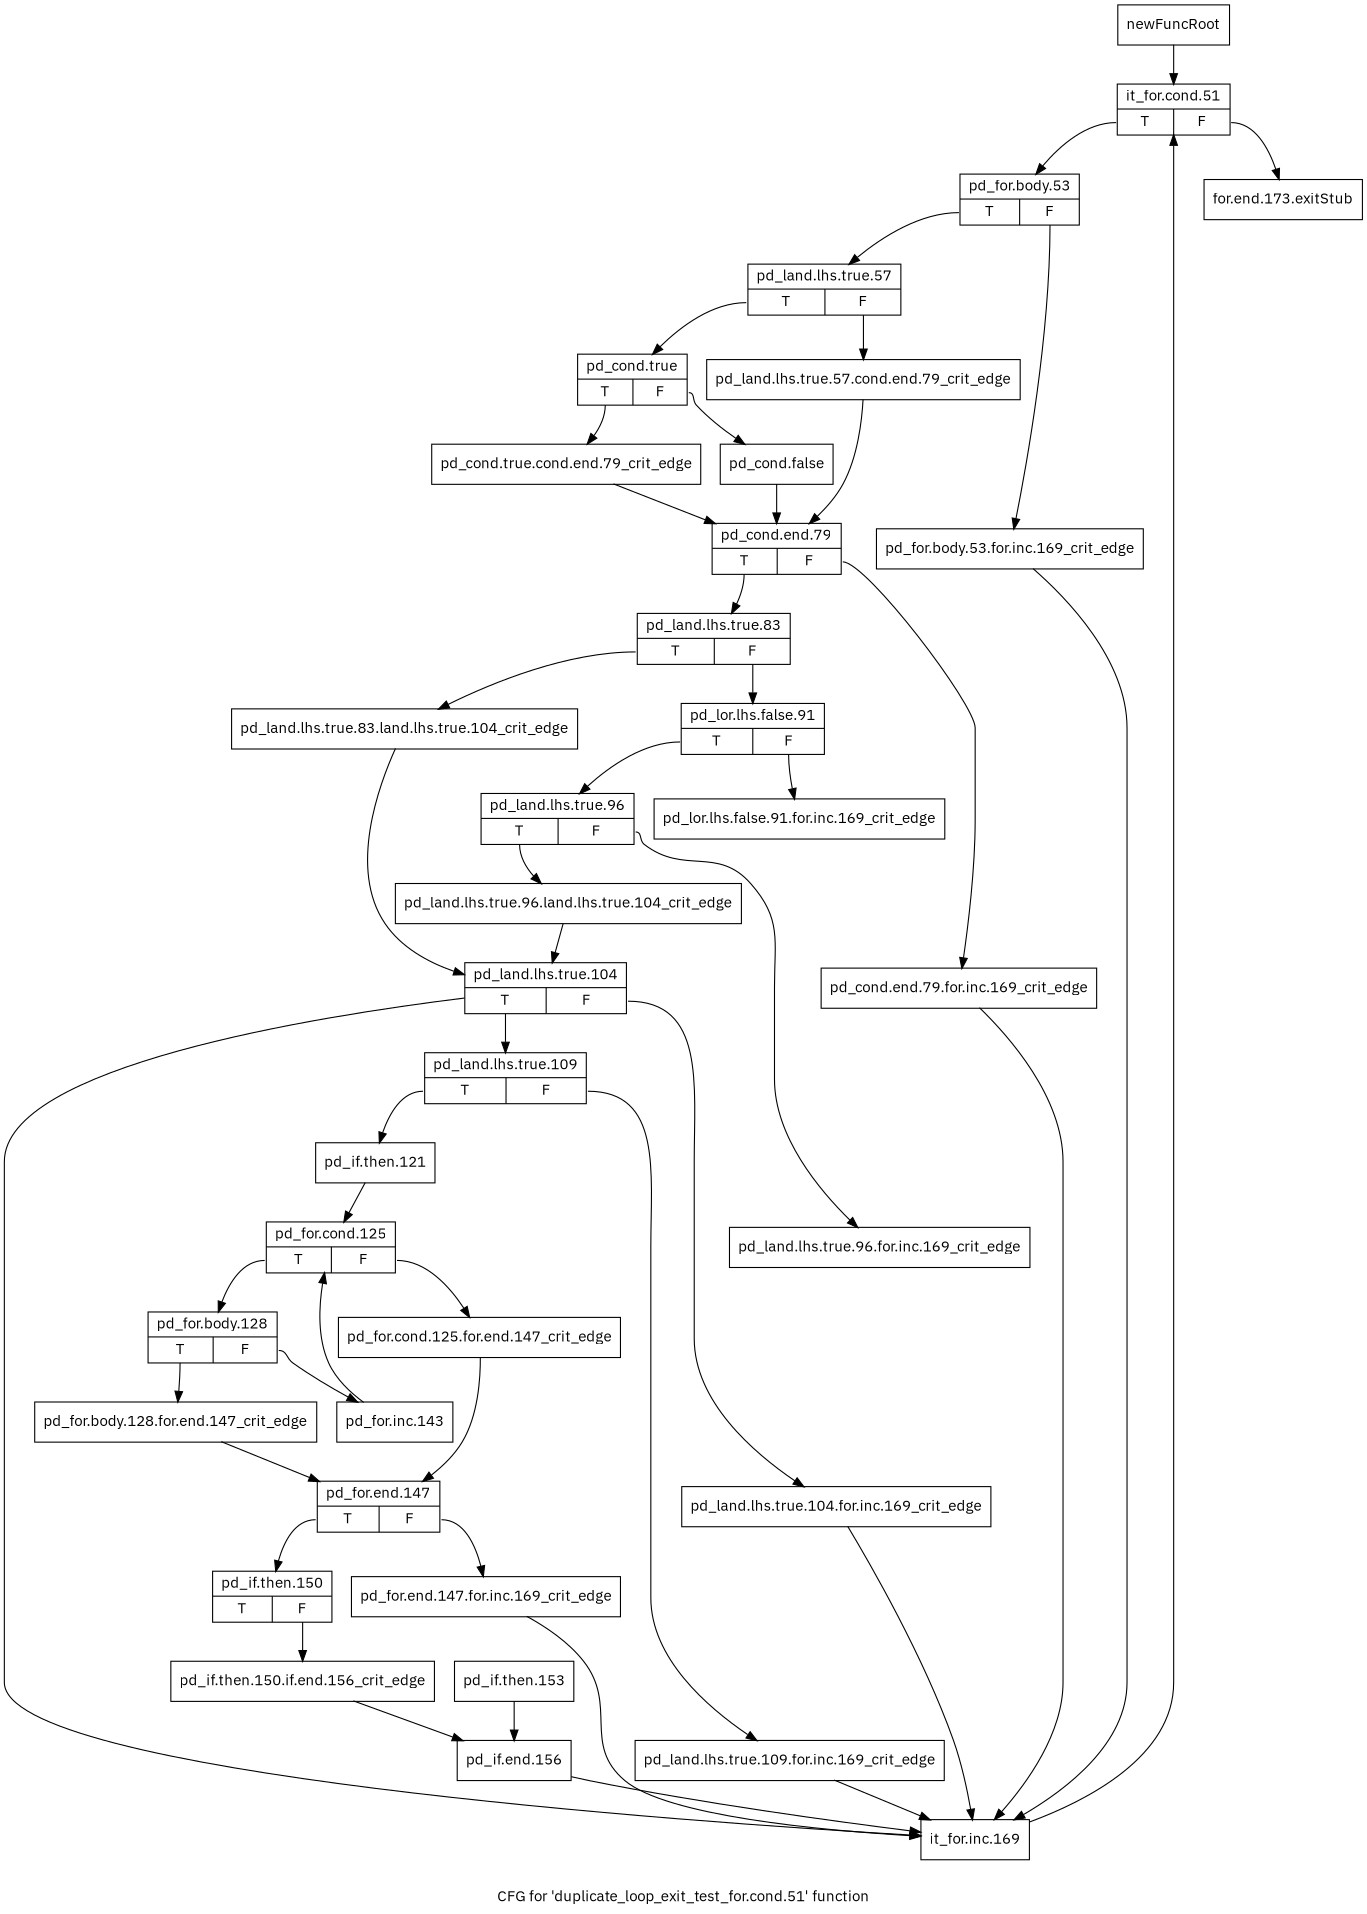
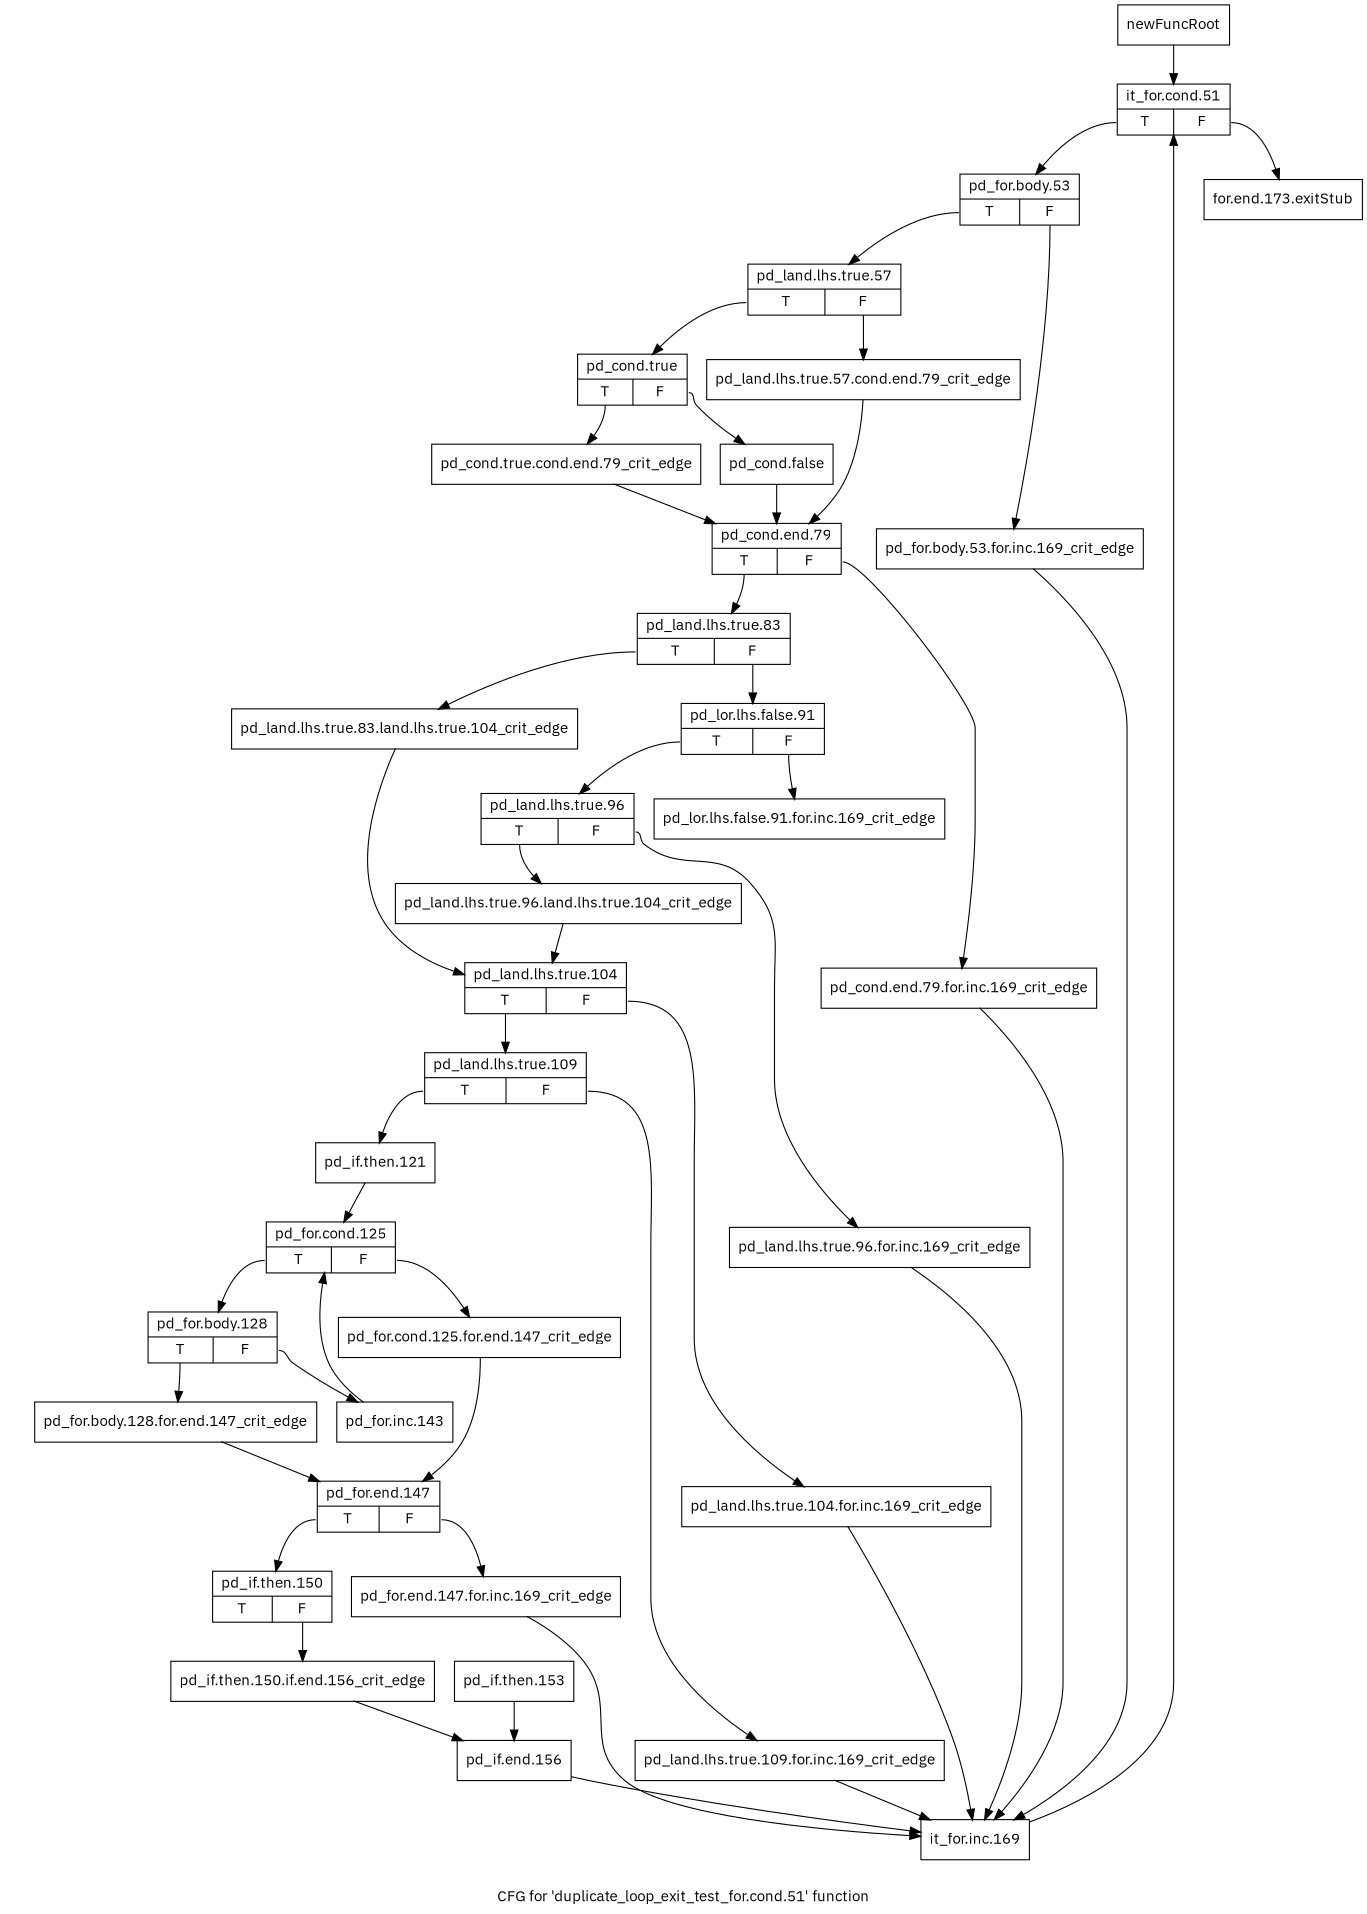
(4, 1634) -> (1022, 1519)
